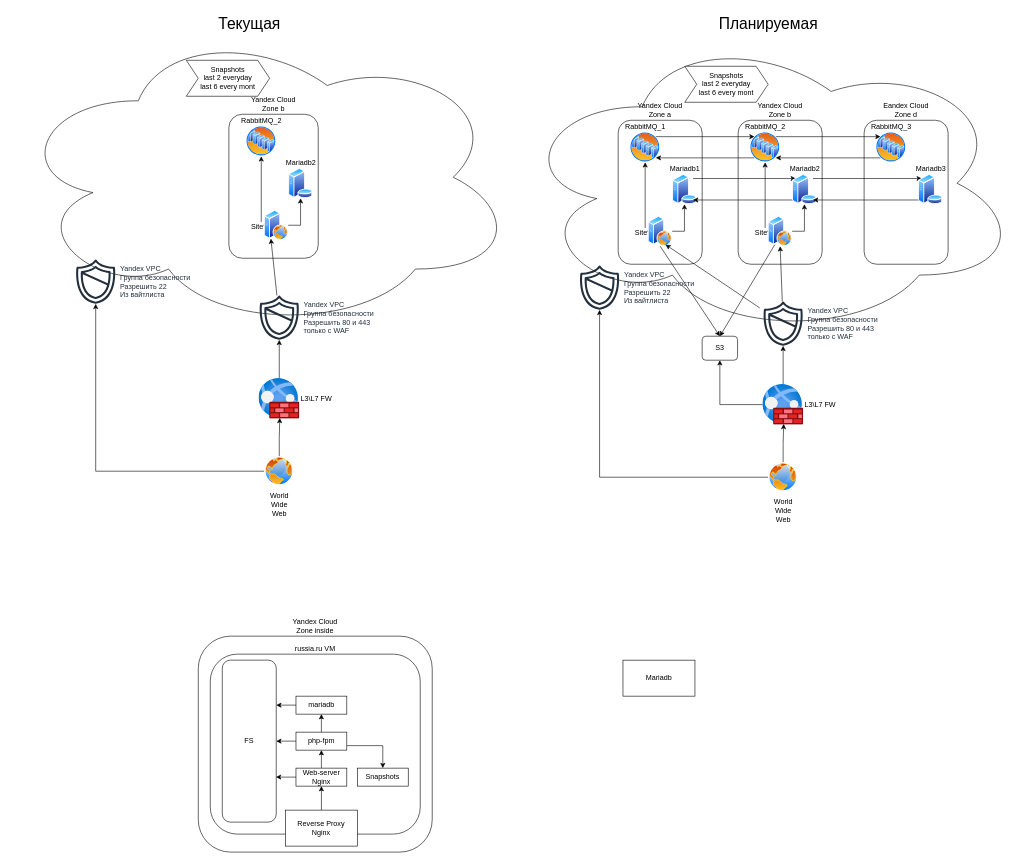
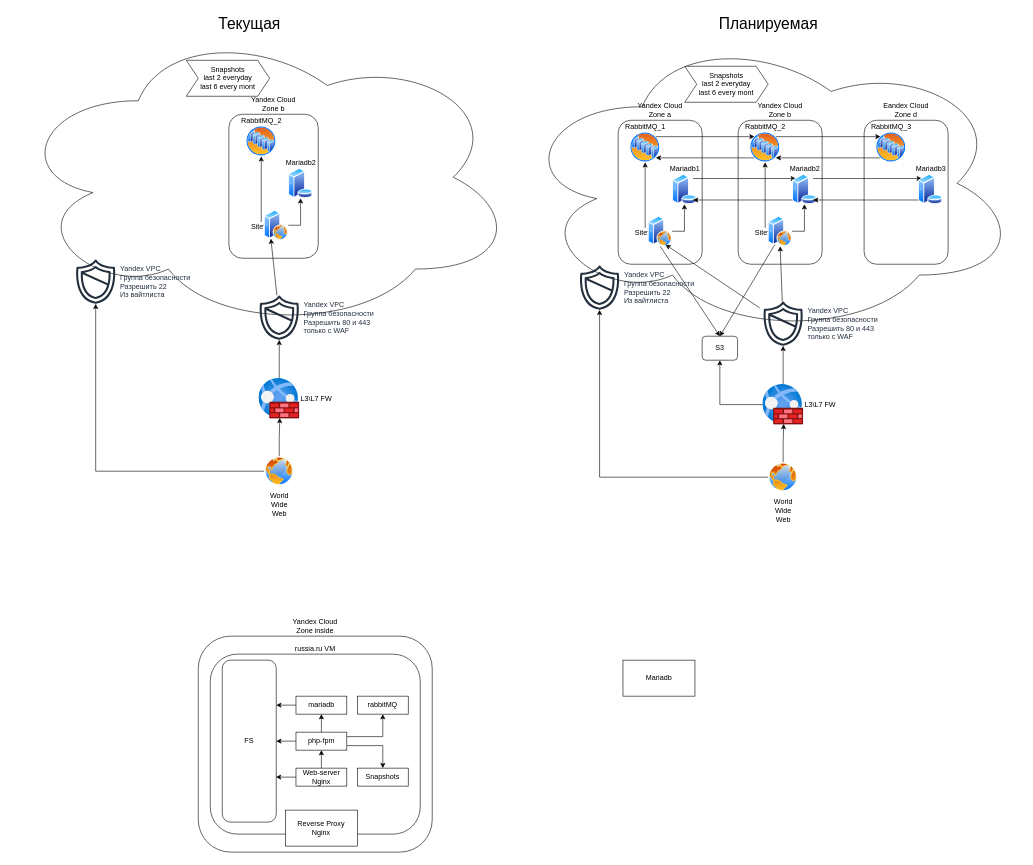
none -> (383, 705)
none -> (366, 737)
(321, 800) -> none
